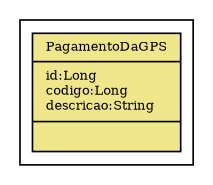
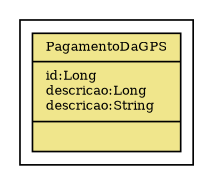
(87, 91) -> (97, 91)
